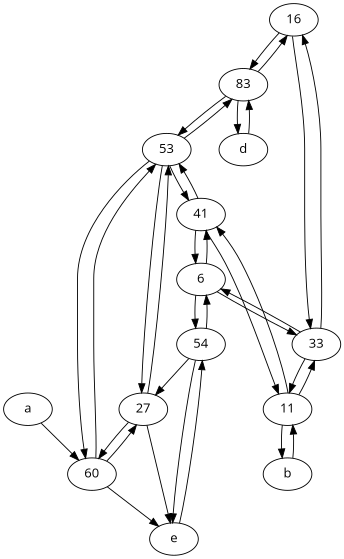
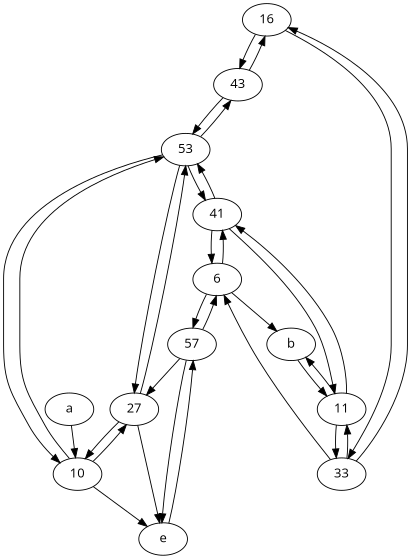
(243, 85) -> (238, 85)
(243, 150) -> none
(254, 313) -> (251, 309)
(201, 344) -> (192, 344)
(92, 474) -> (78, 474)
